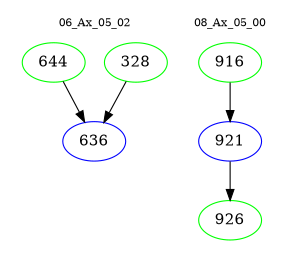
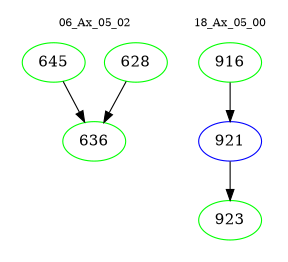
(230, 24) -> (230, 24)
(54, 62) -> (54, 62)
(136, 62) -> (136, 62)
(94, 141) -> (94, 141)
(230, 220) -> (230, 220)
